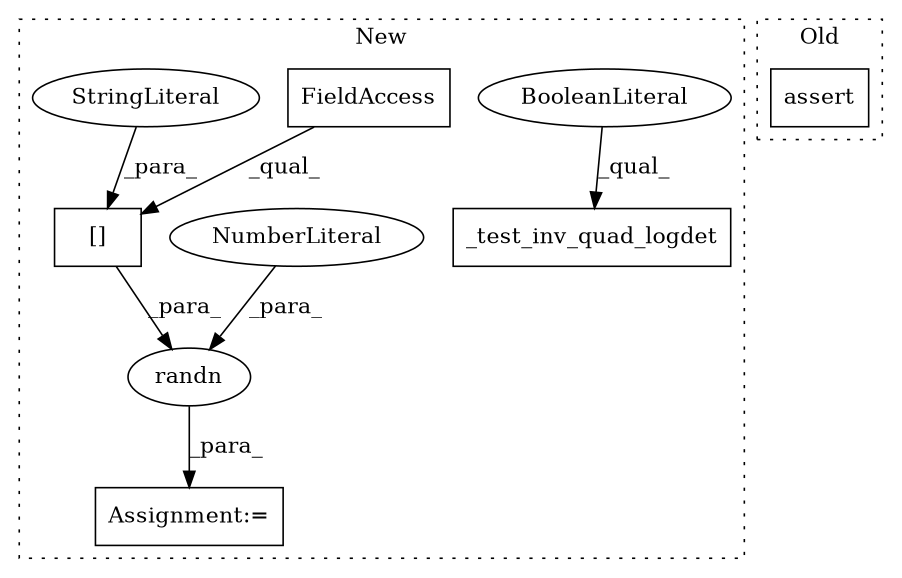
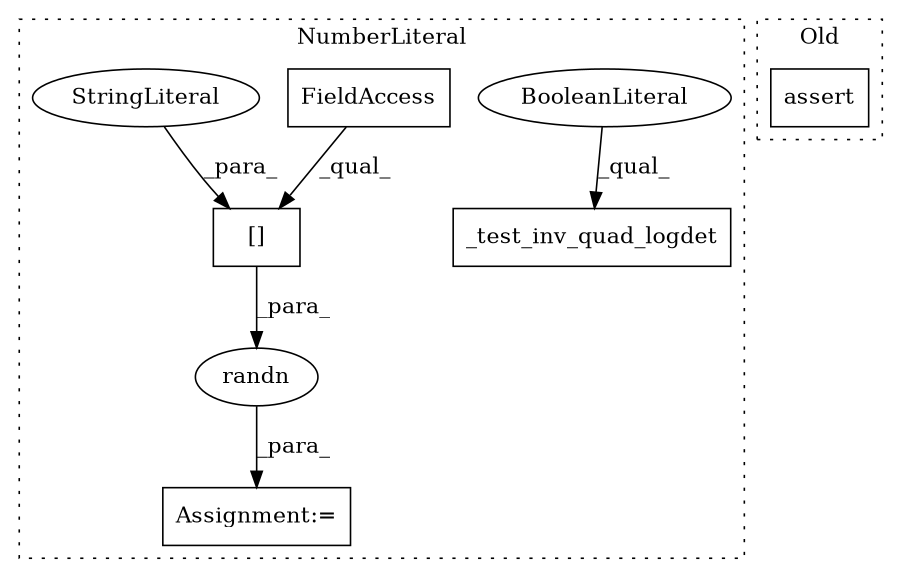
(382, 38) -> (382, 38)
(297, 237) -> none
